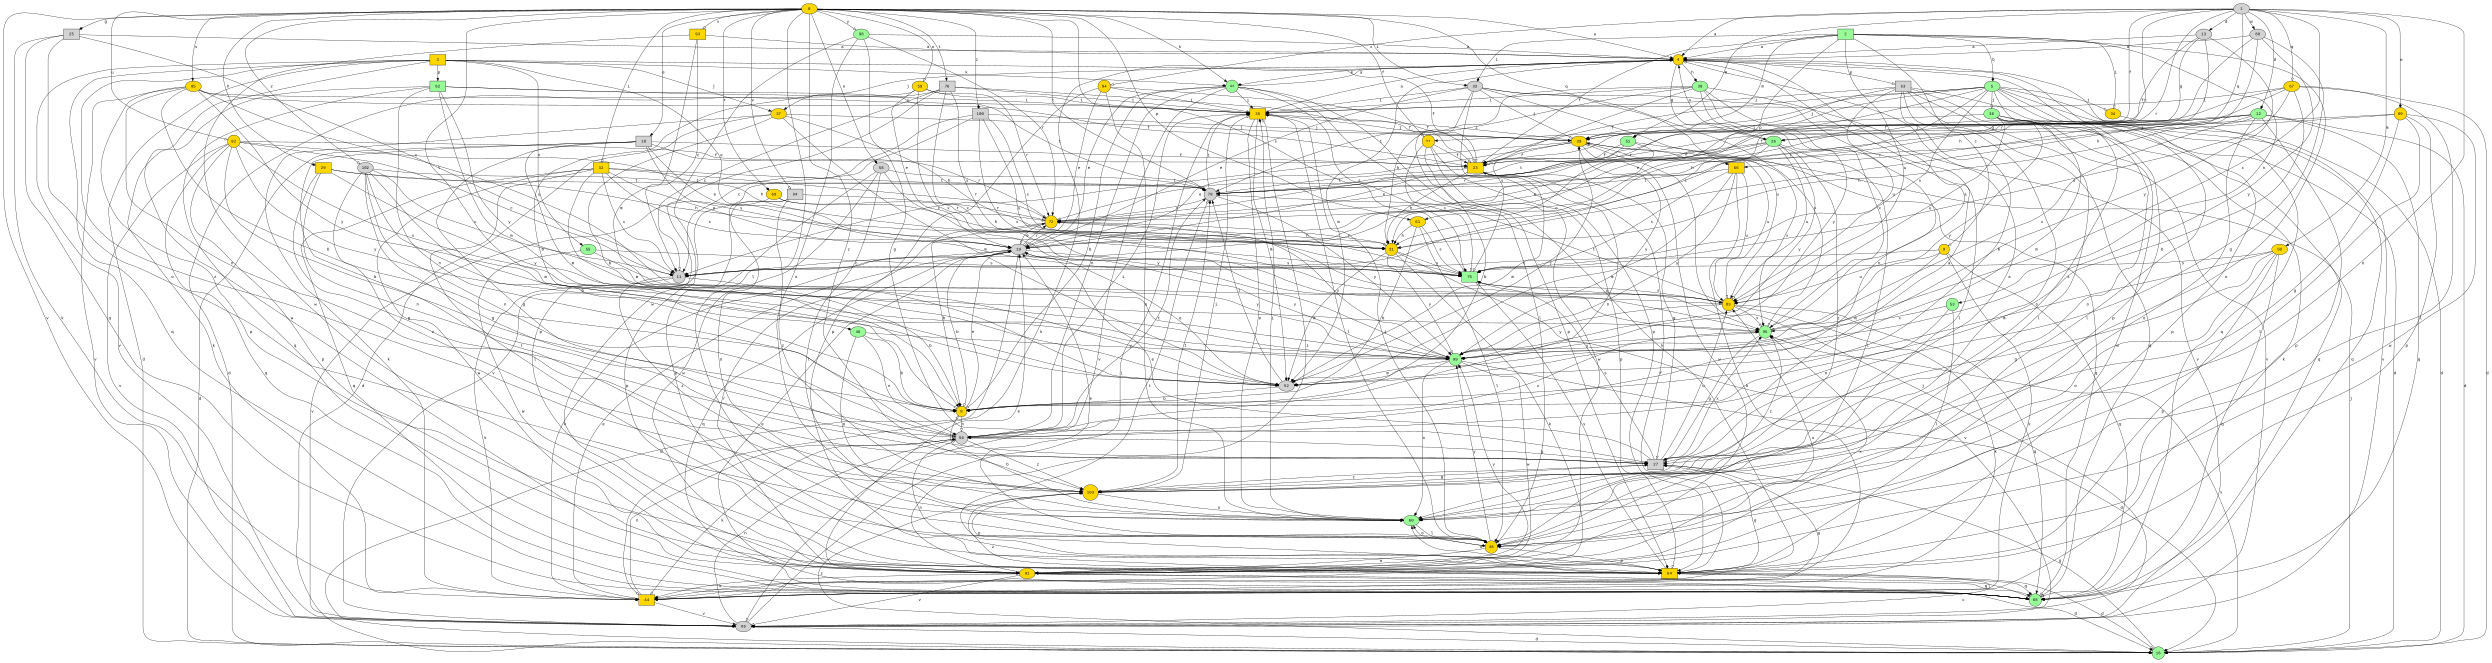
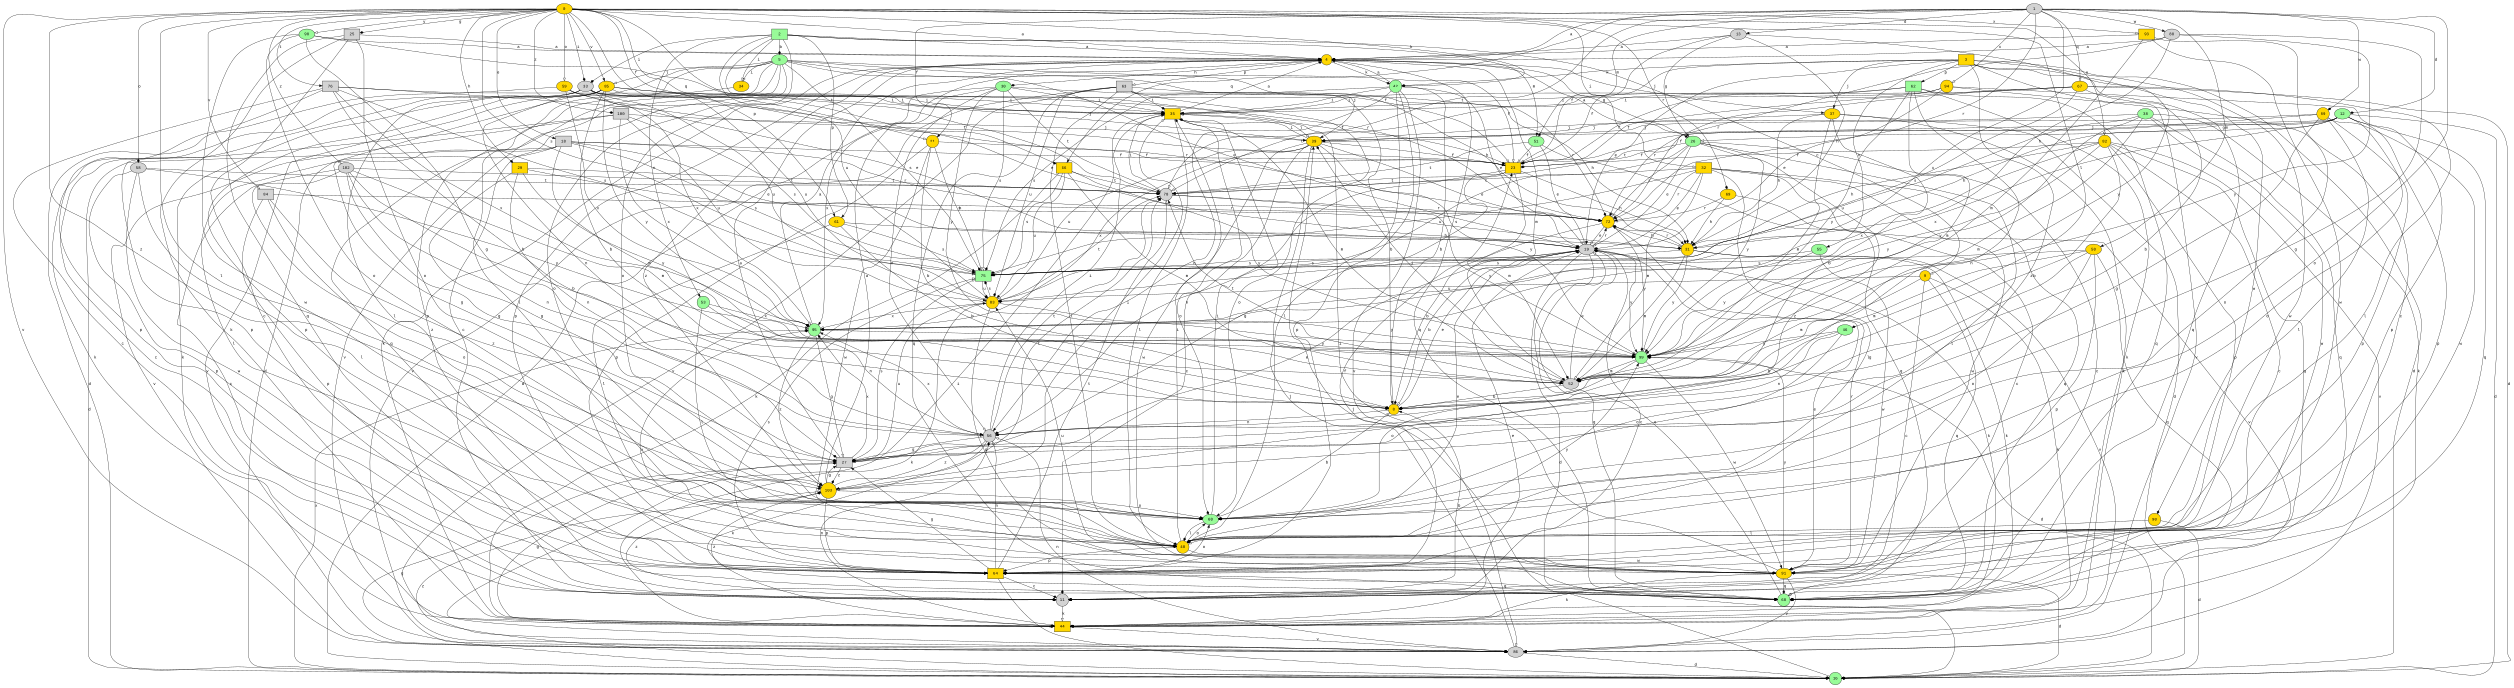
(1992, 99) -> (682, 68)
none -> (284, 507)
none -> (2155, 519)
(1531, 613) -> (1028, 587)
